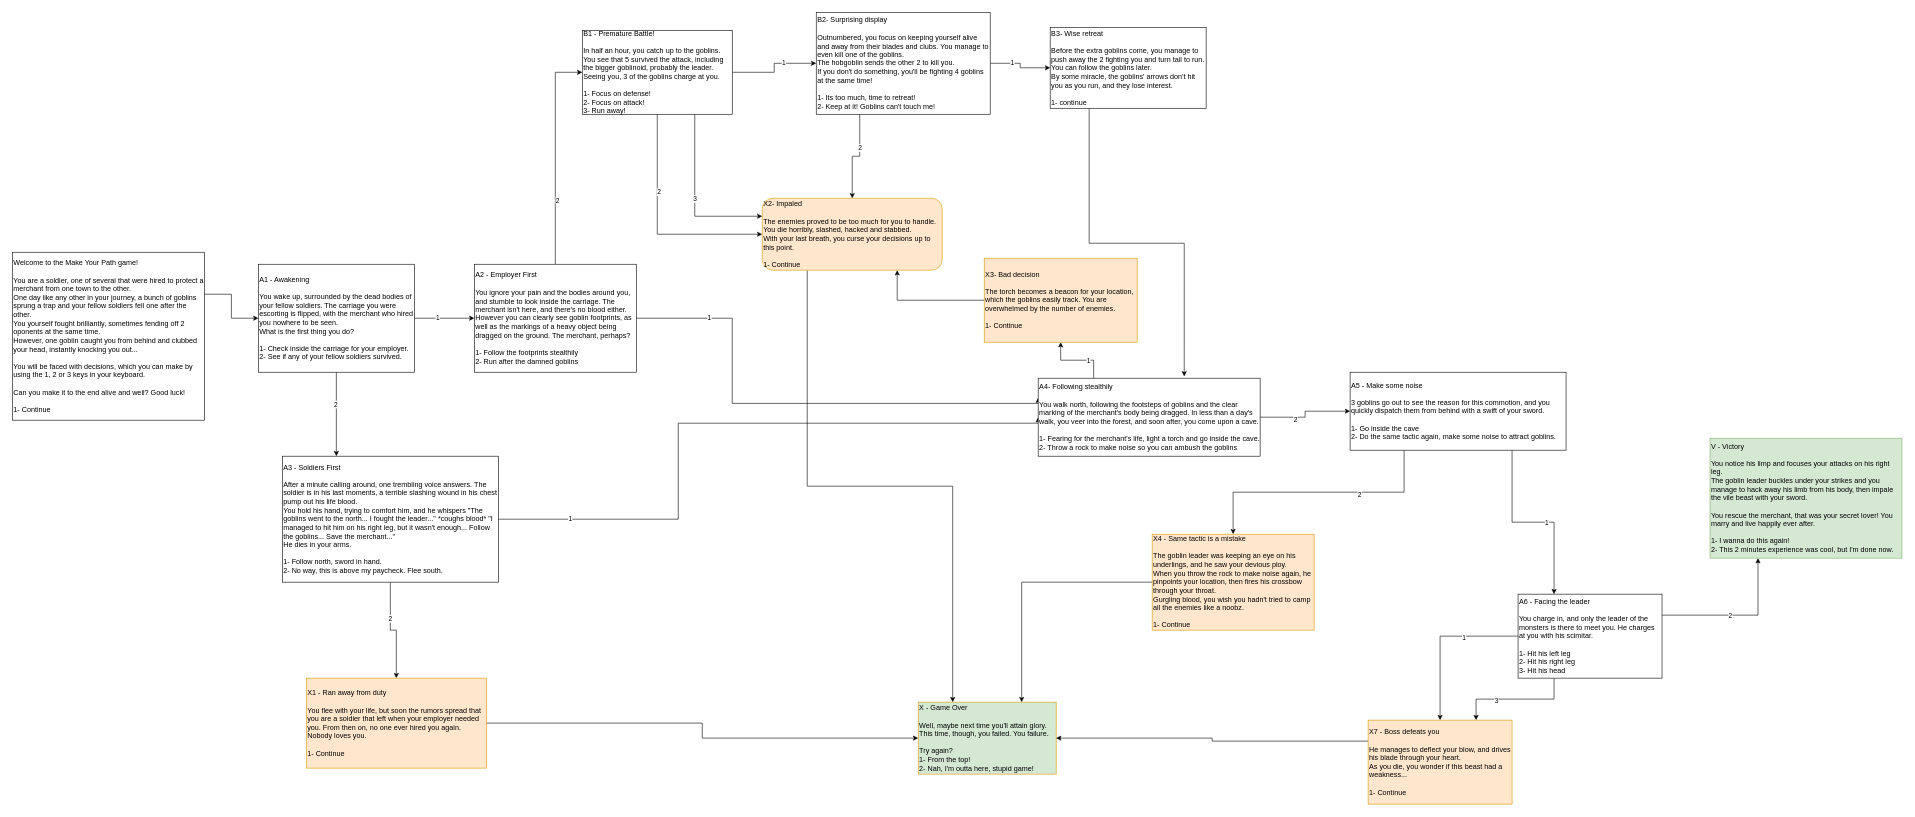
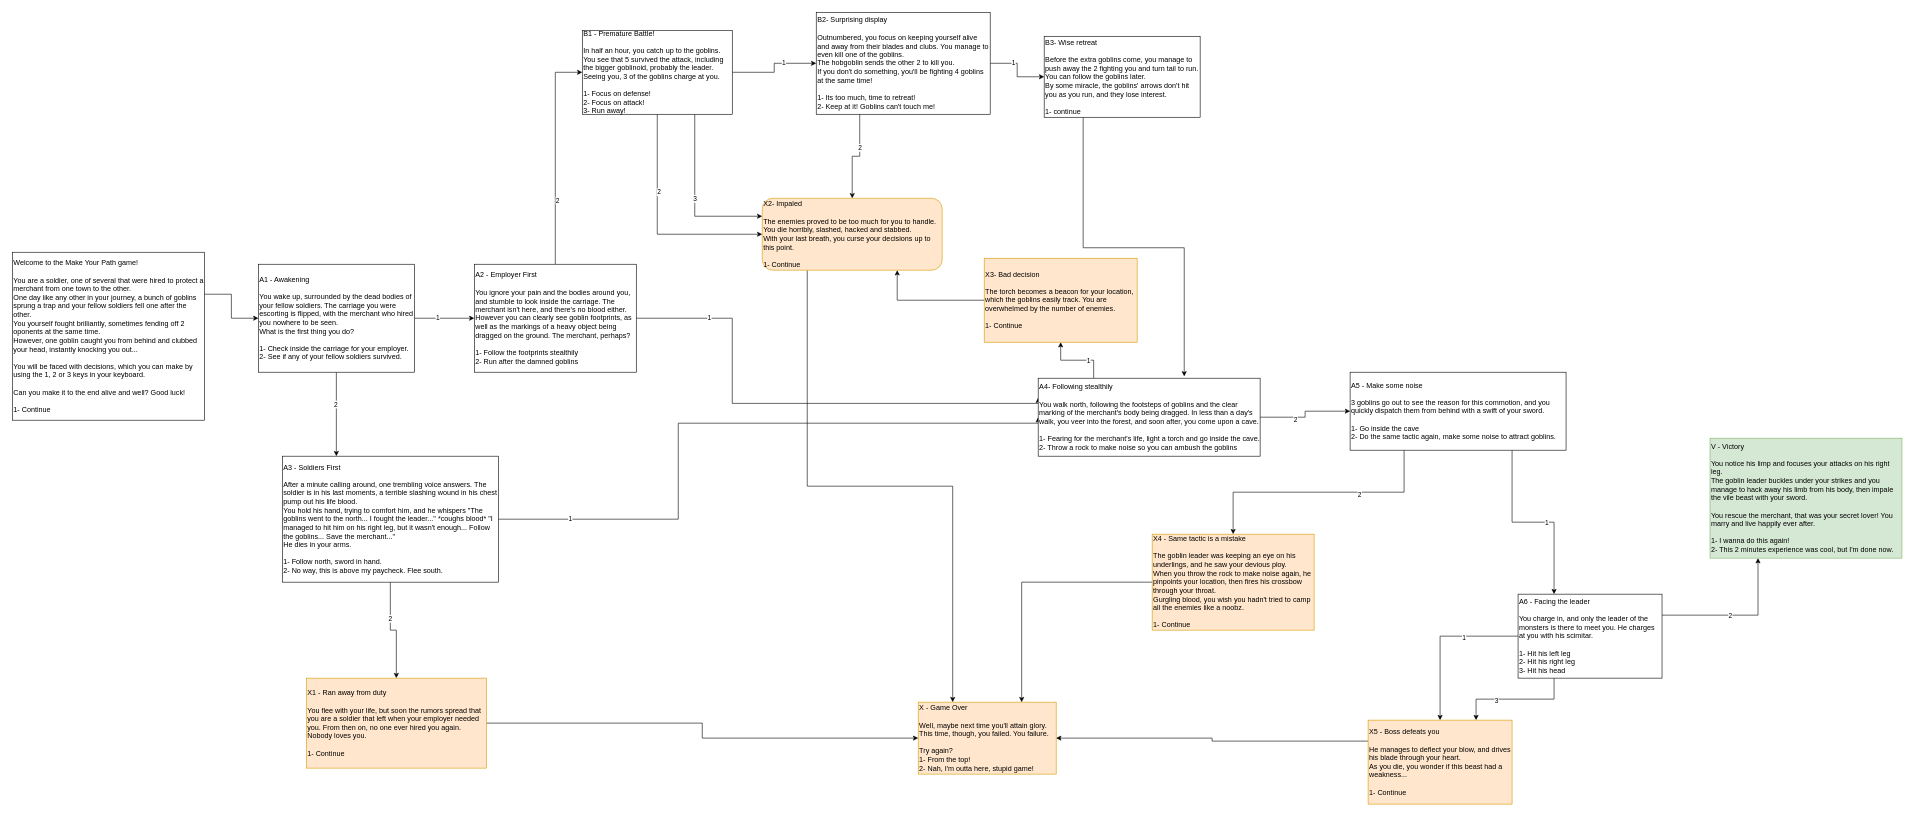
(1128, 68) -> (1122, 77)
(987, 738) -> (987, 738)
(1441, 762) -> (1441, 762)
